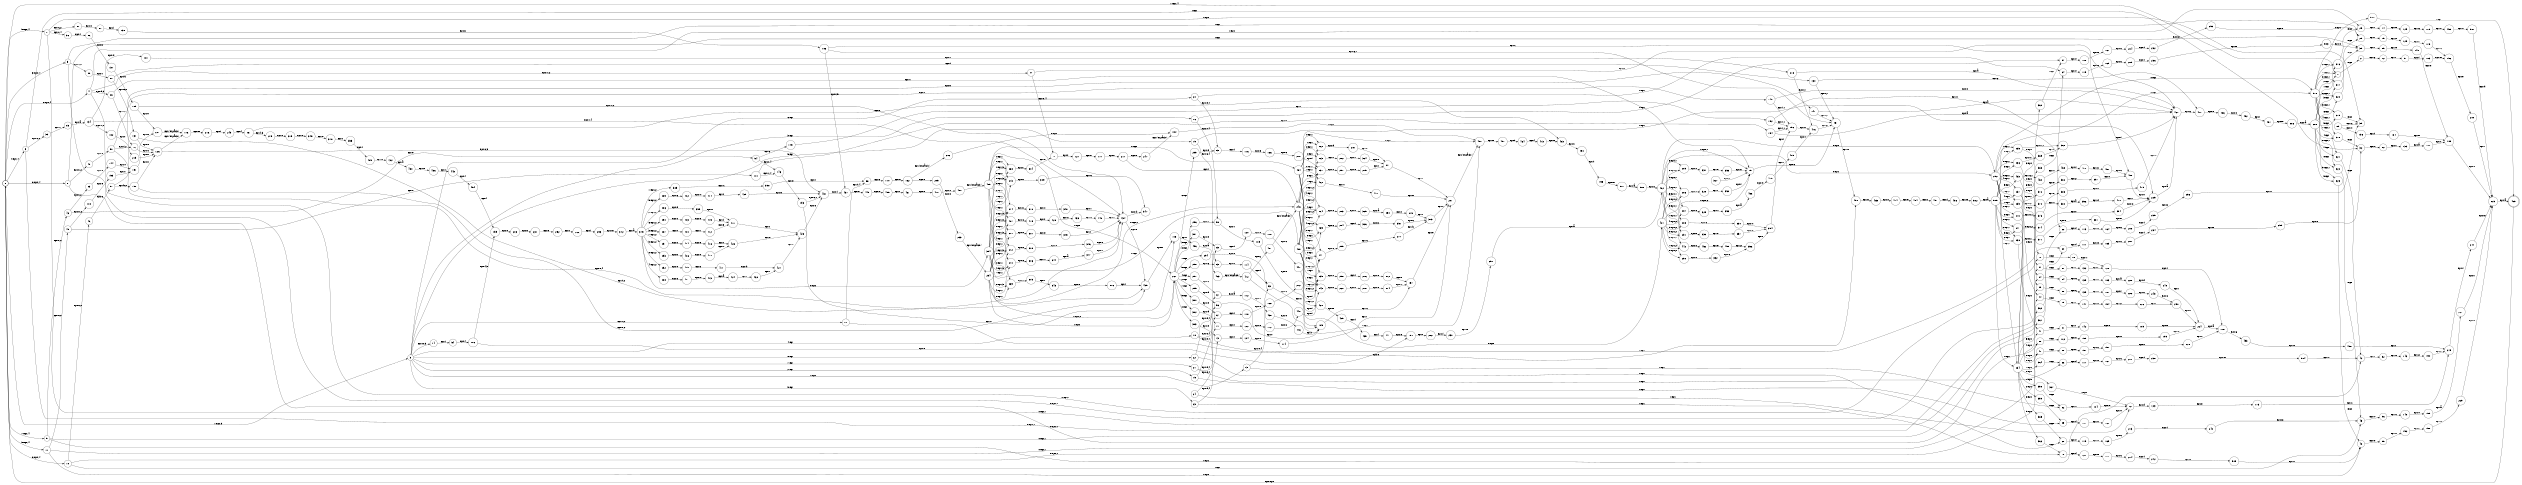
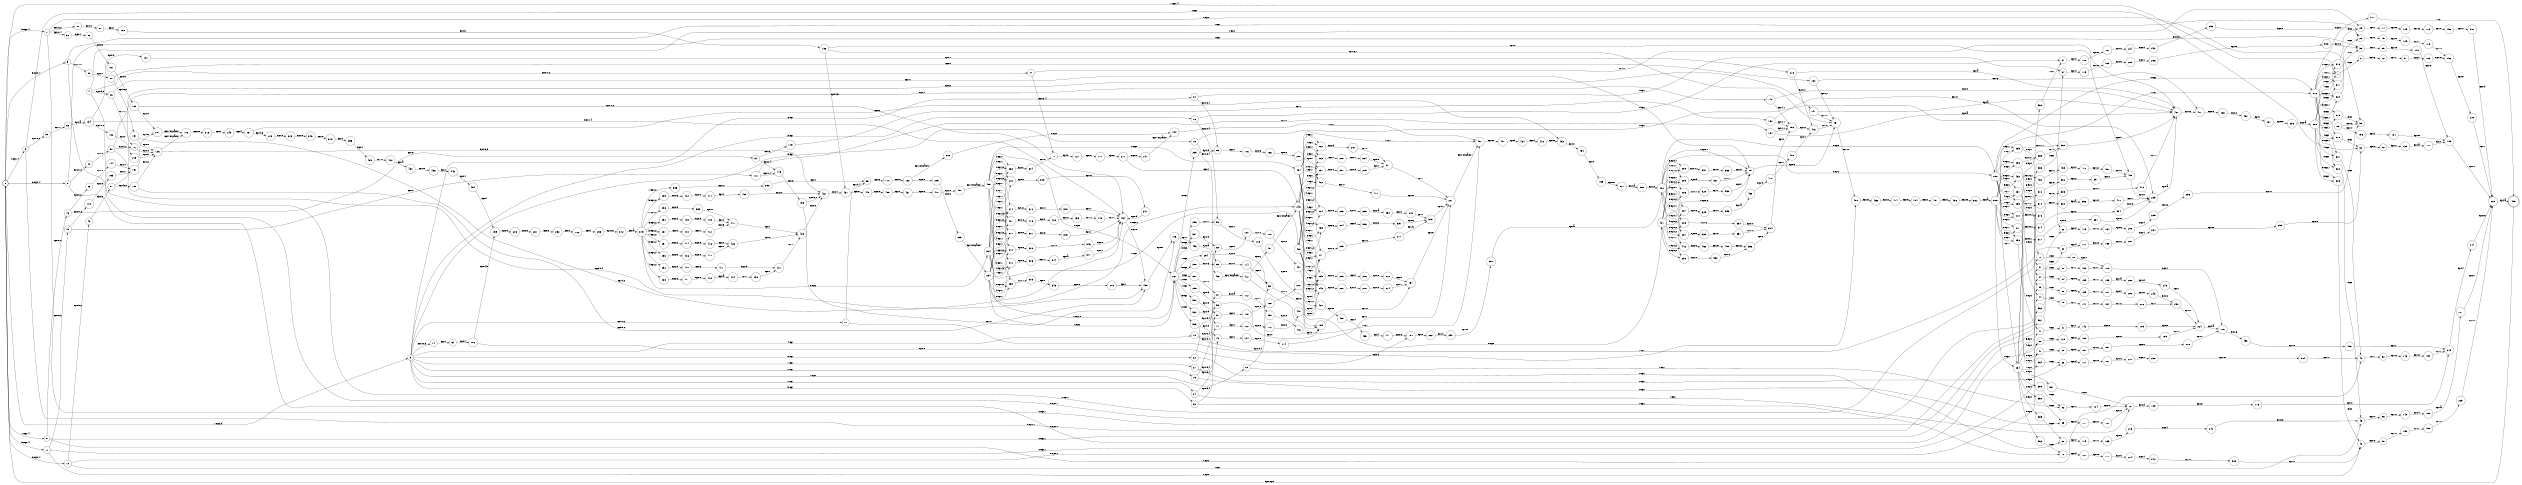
(18, 109) -> none
(1694, 168) -> (1694, 168)
none -> (1684, 181)
(1133, 214) -> (1136, 218)
(2029, 227) -> (2029, 227)
none -> (795, 382)
